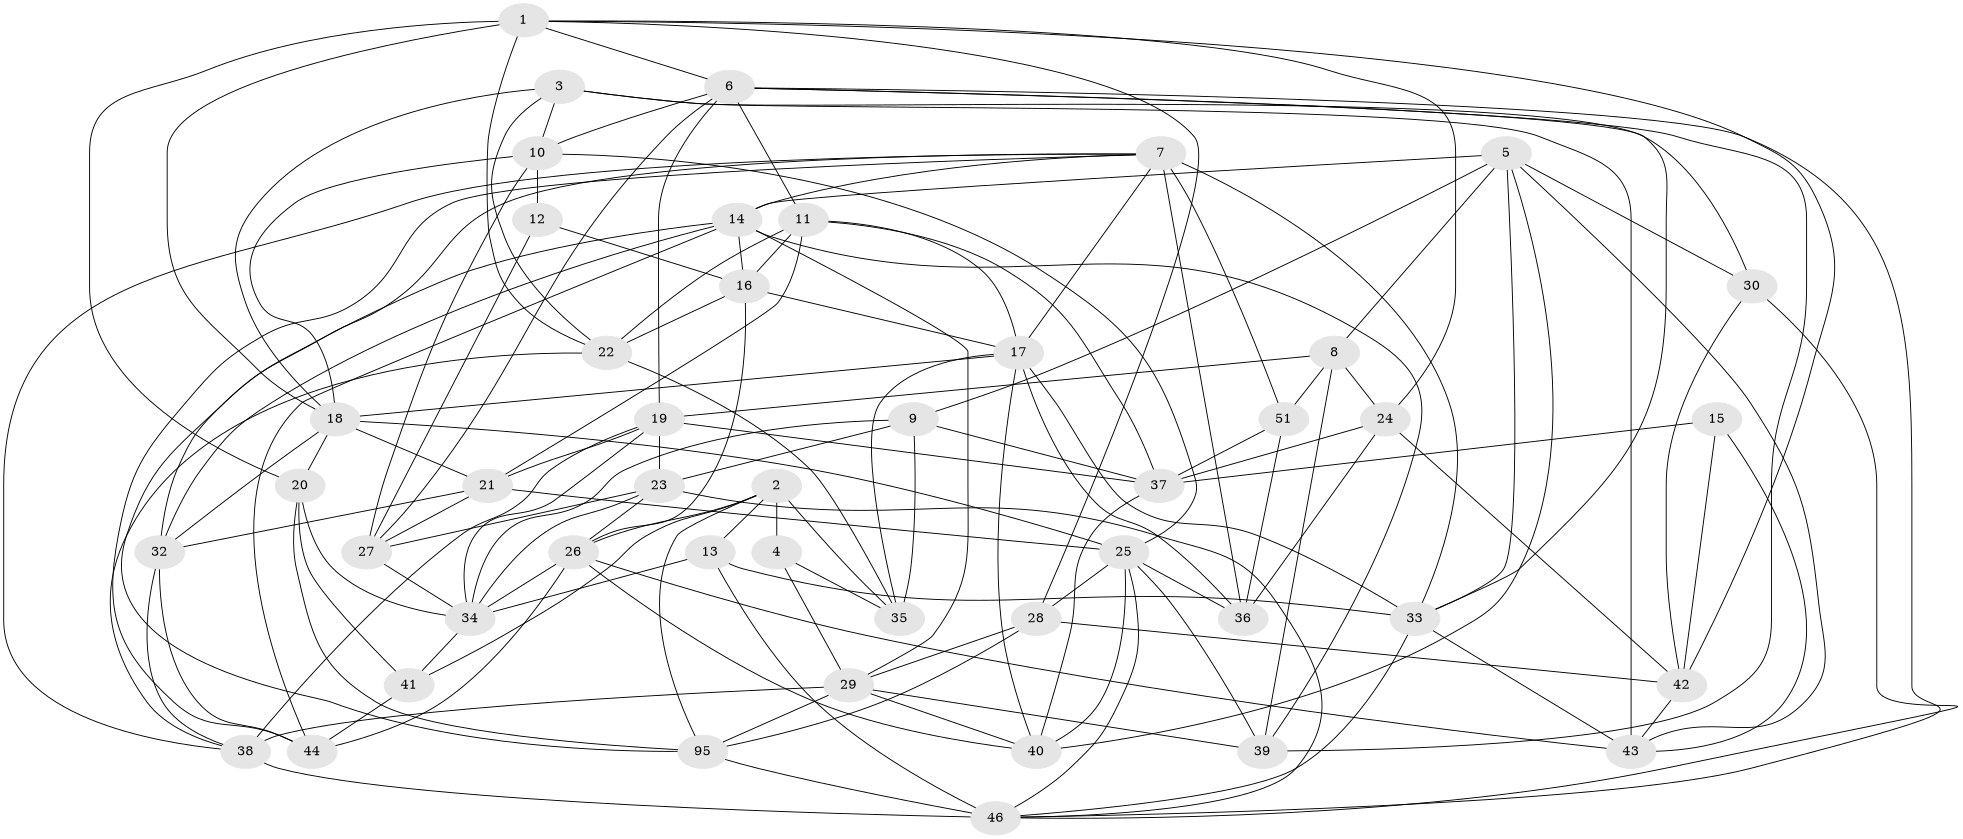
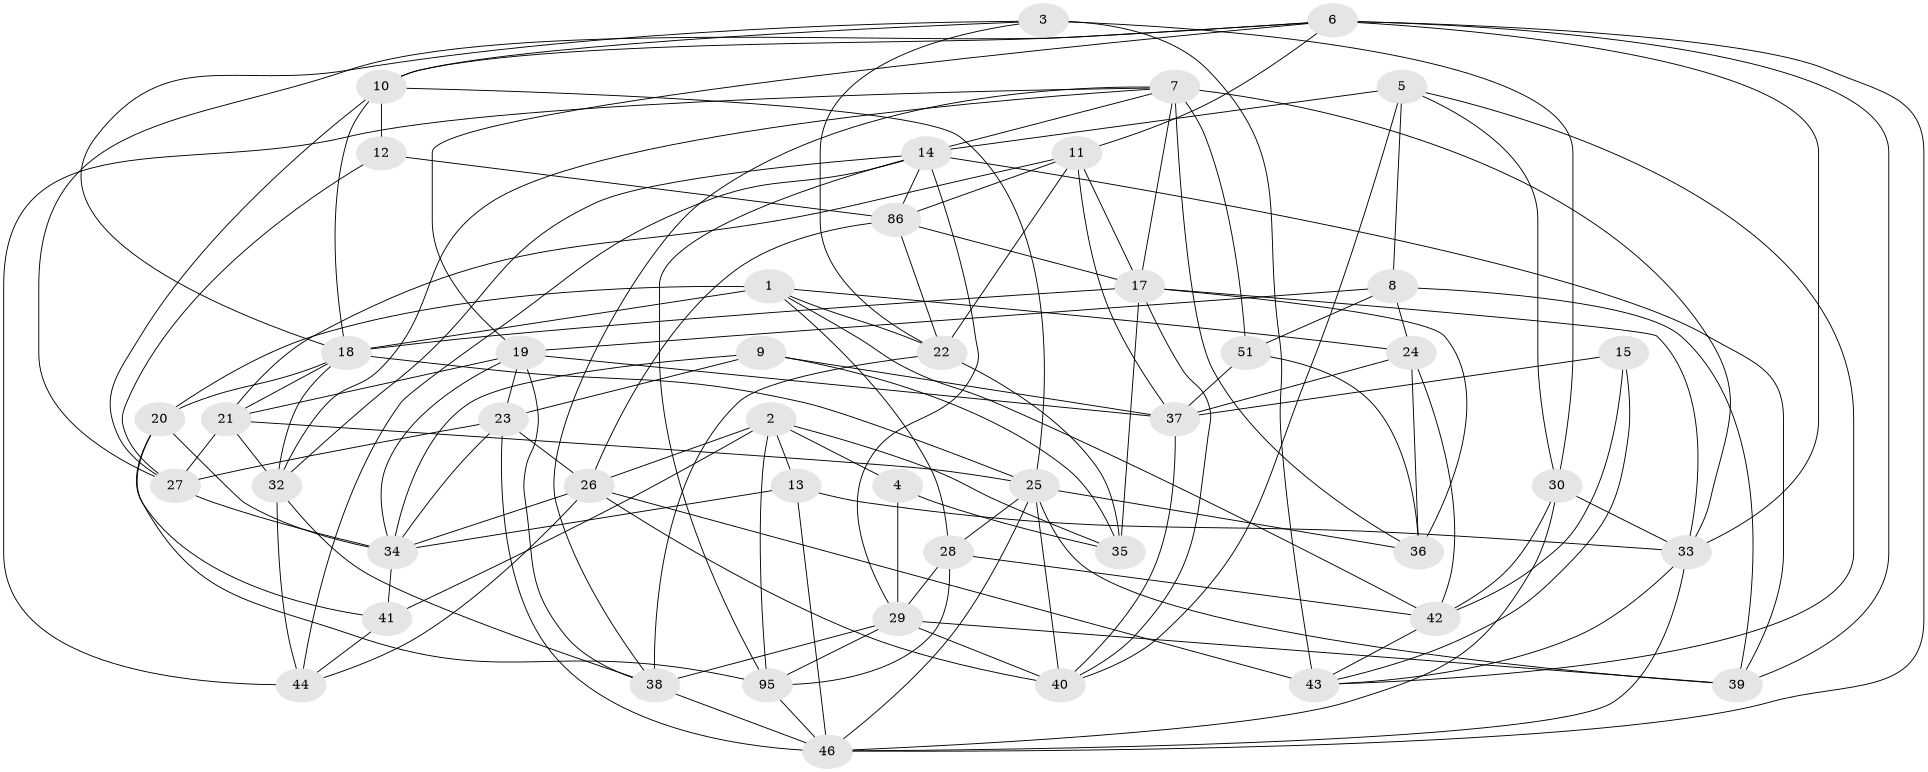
(627, 54) -> none
(744, 286) -> (896, 220)
(1216, 297) -> none
(1515, 410) -> (1622, 519)
